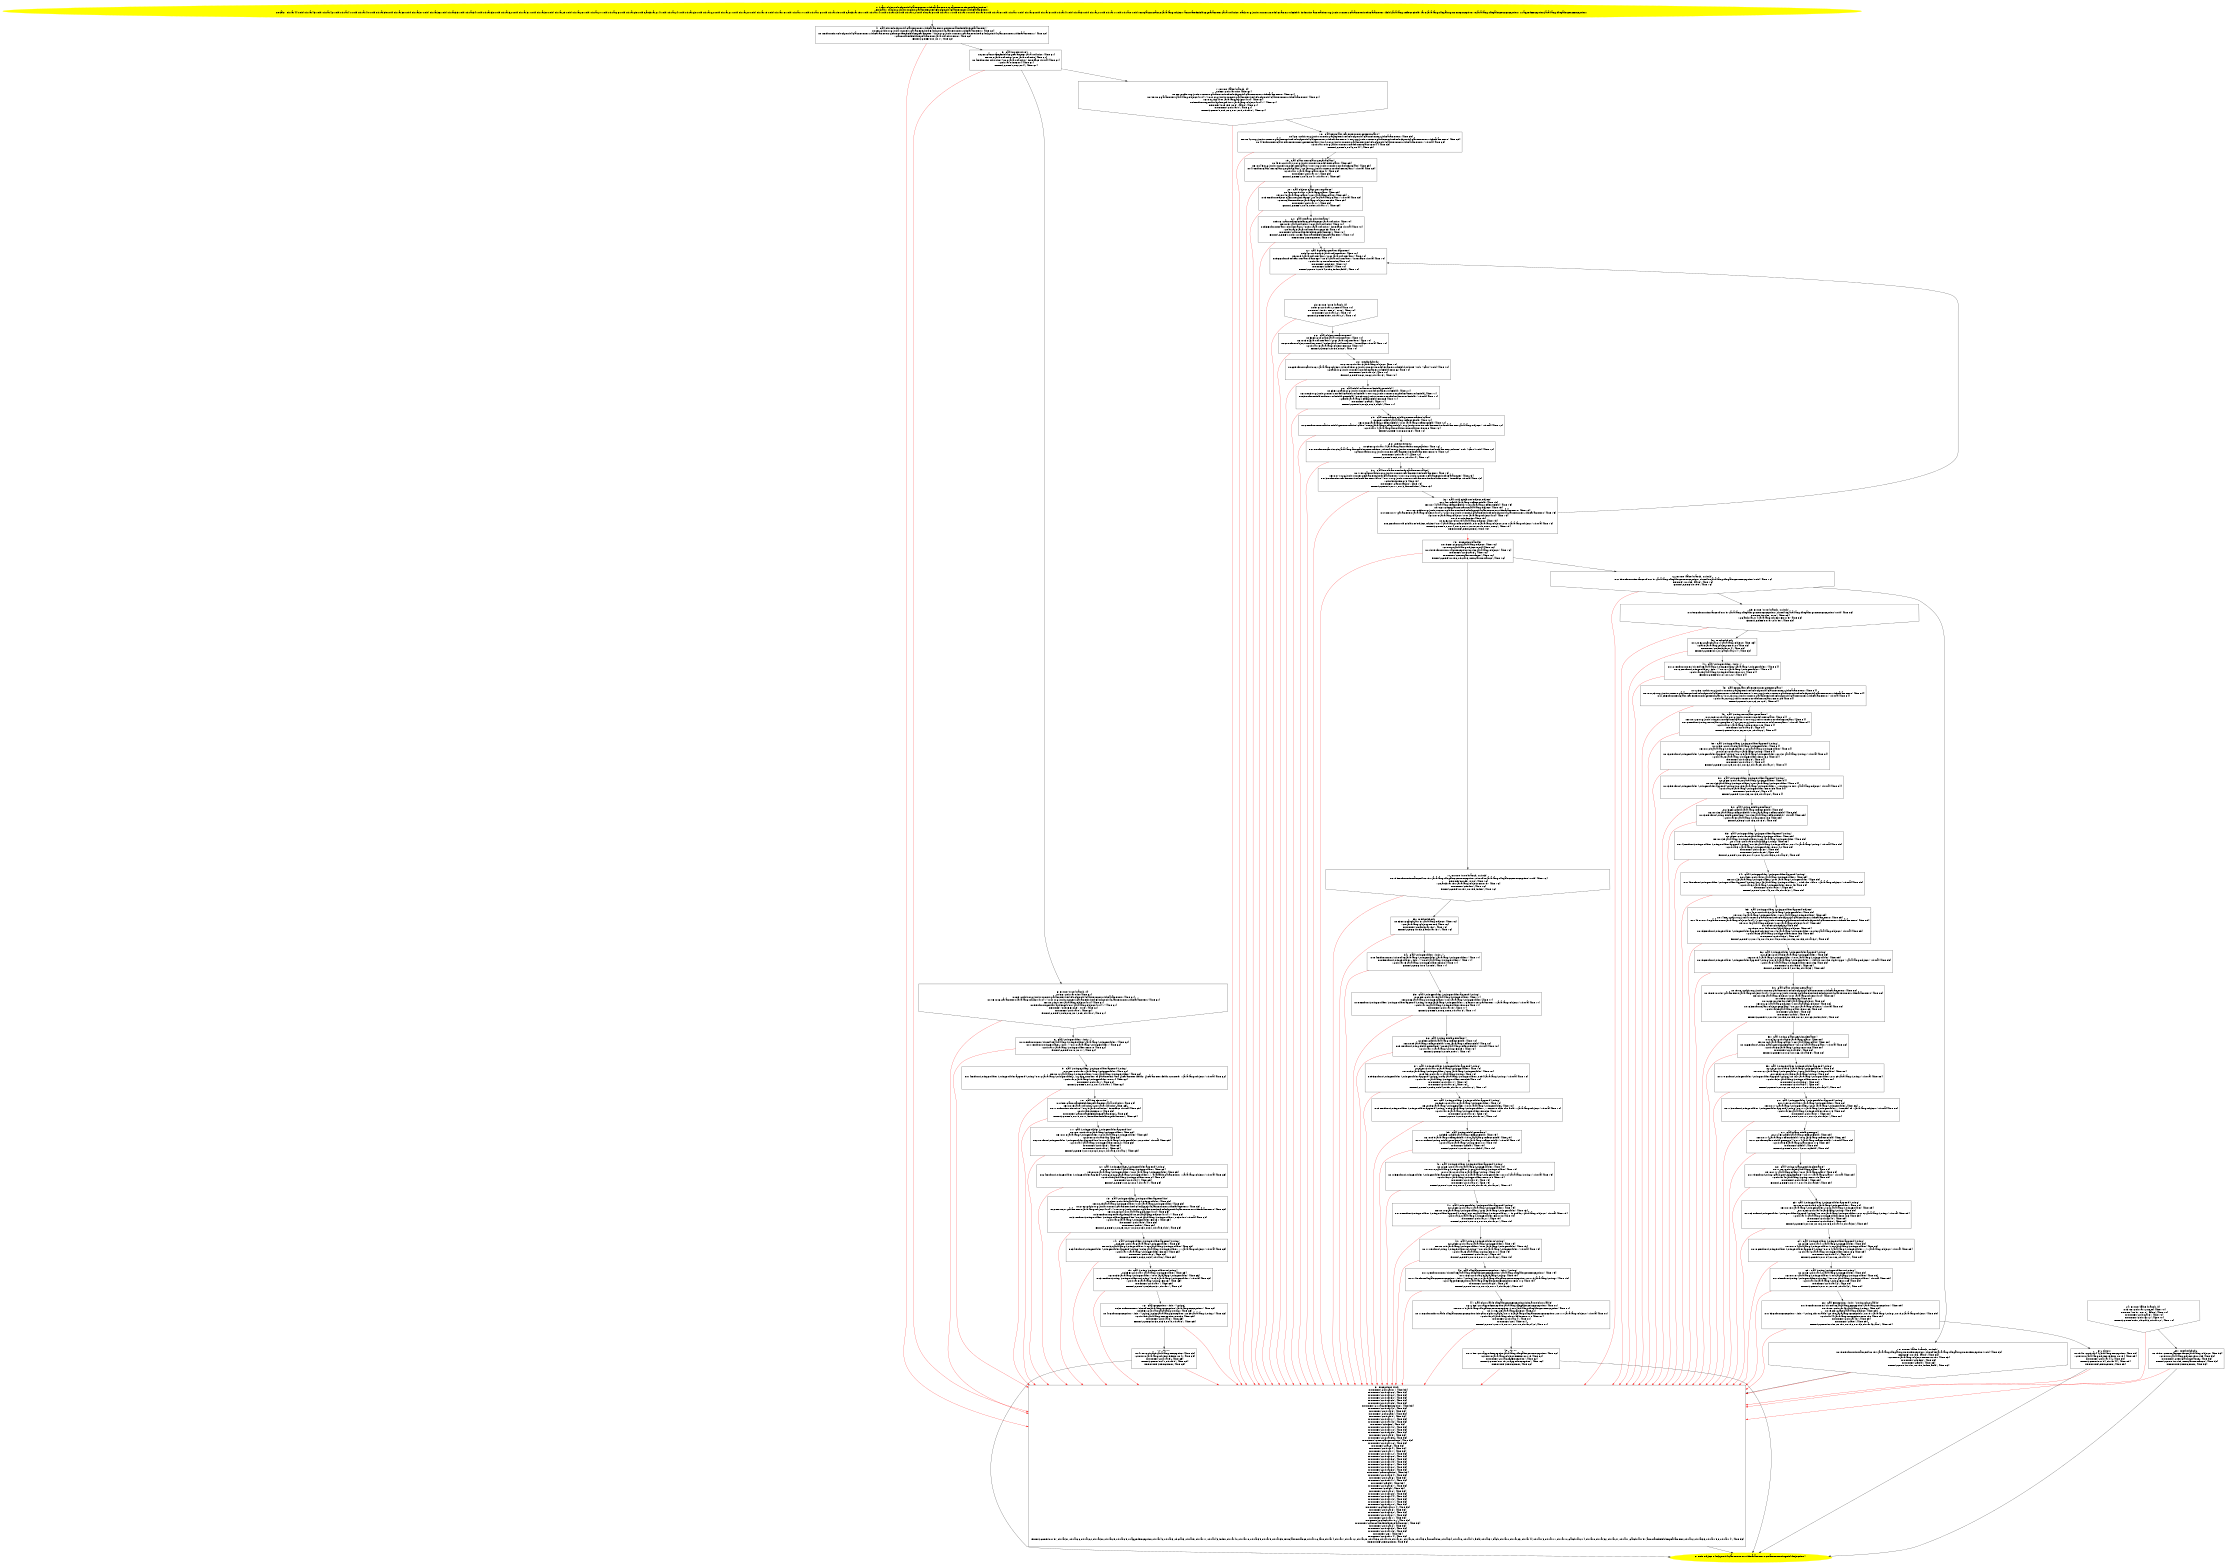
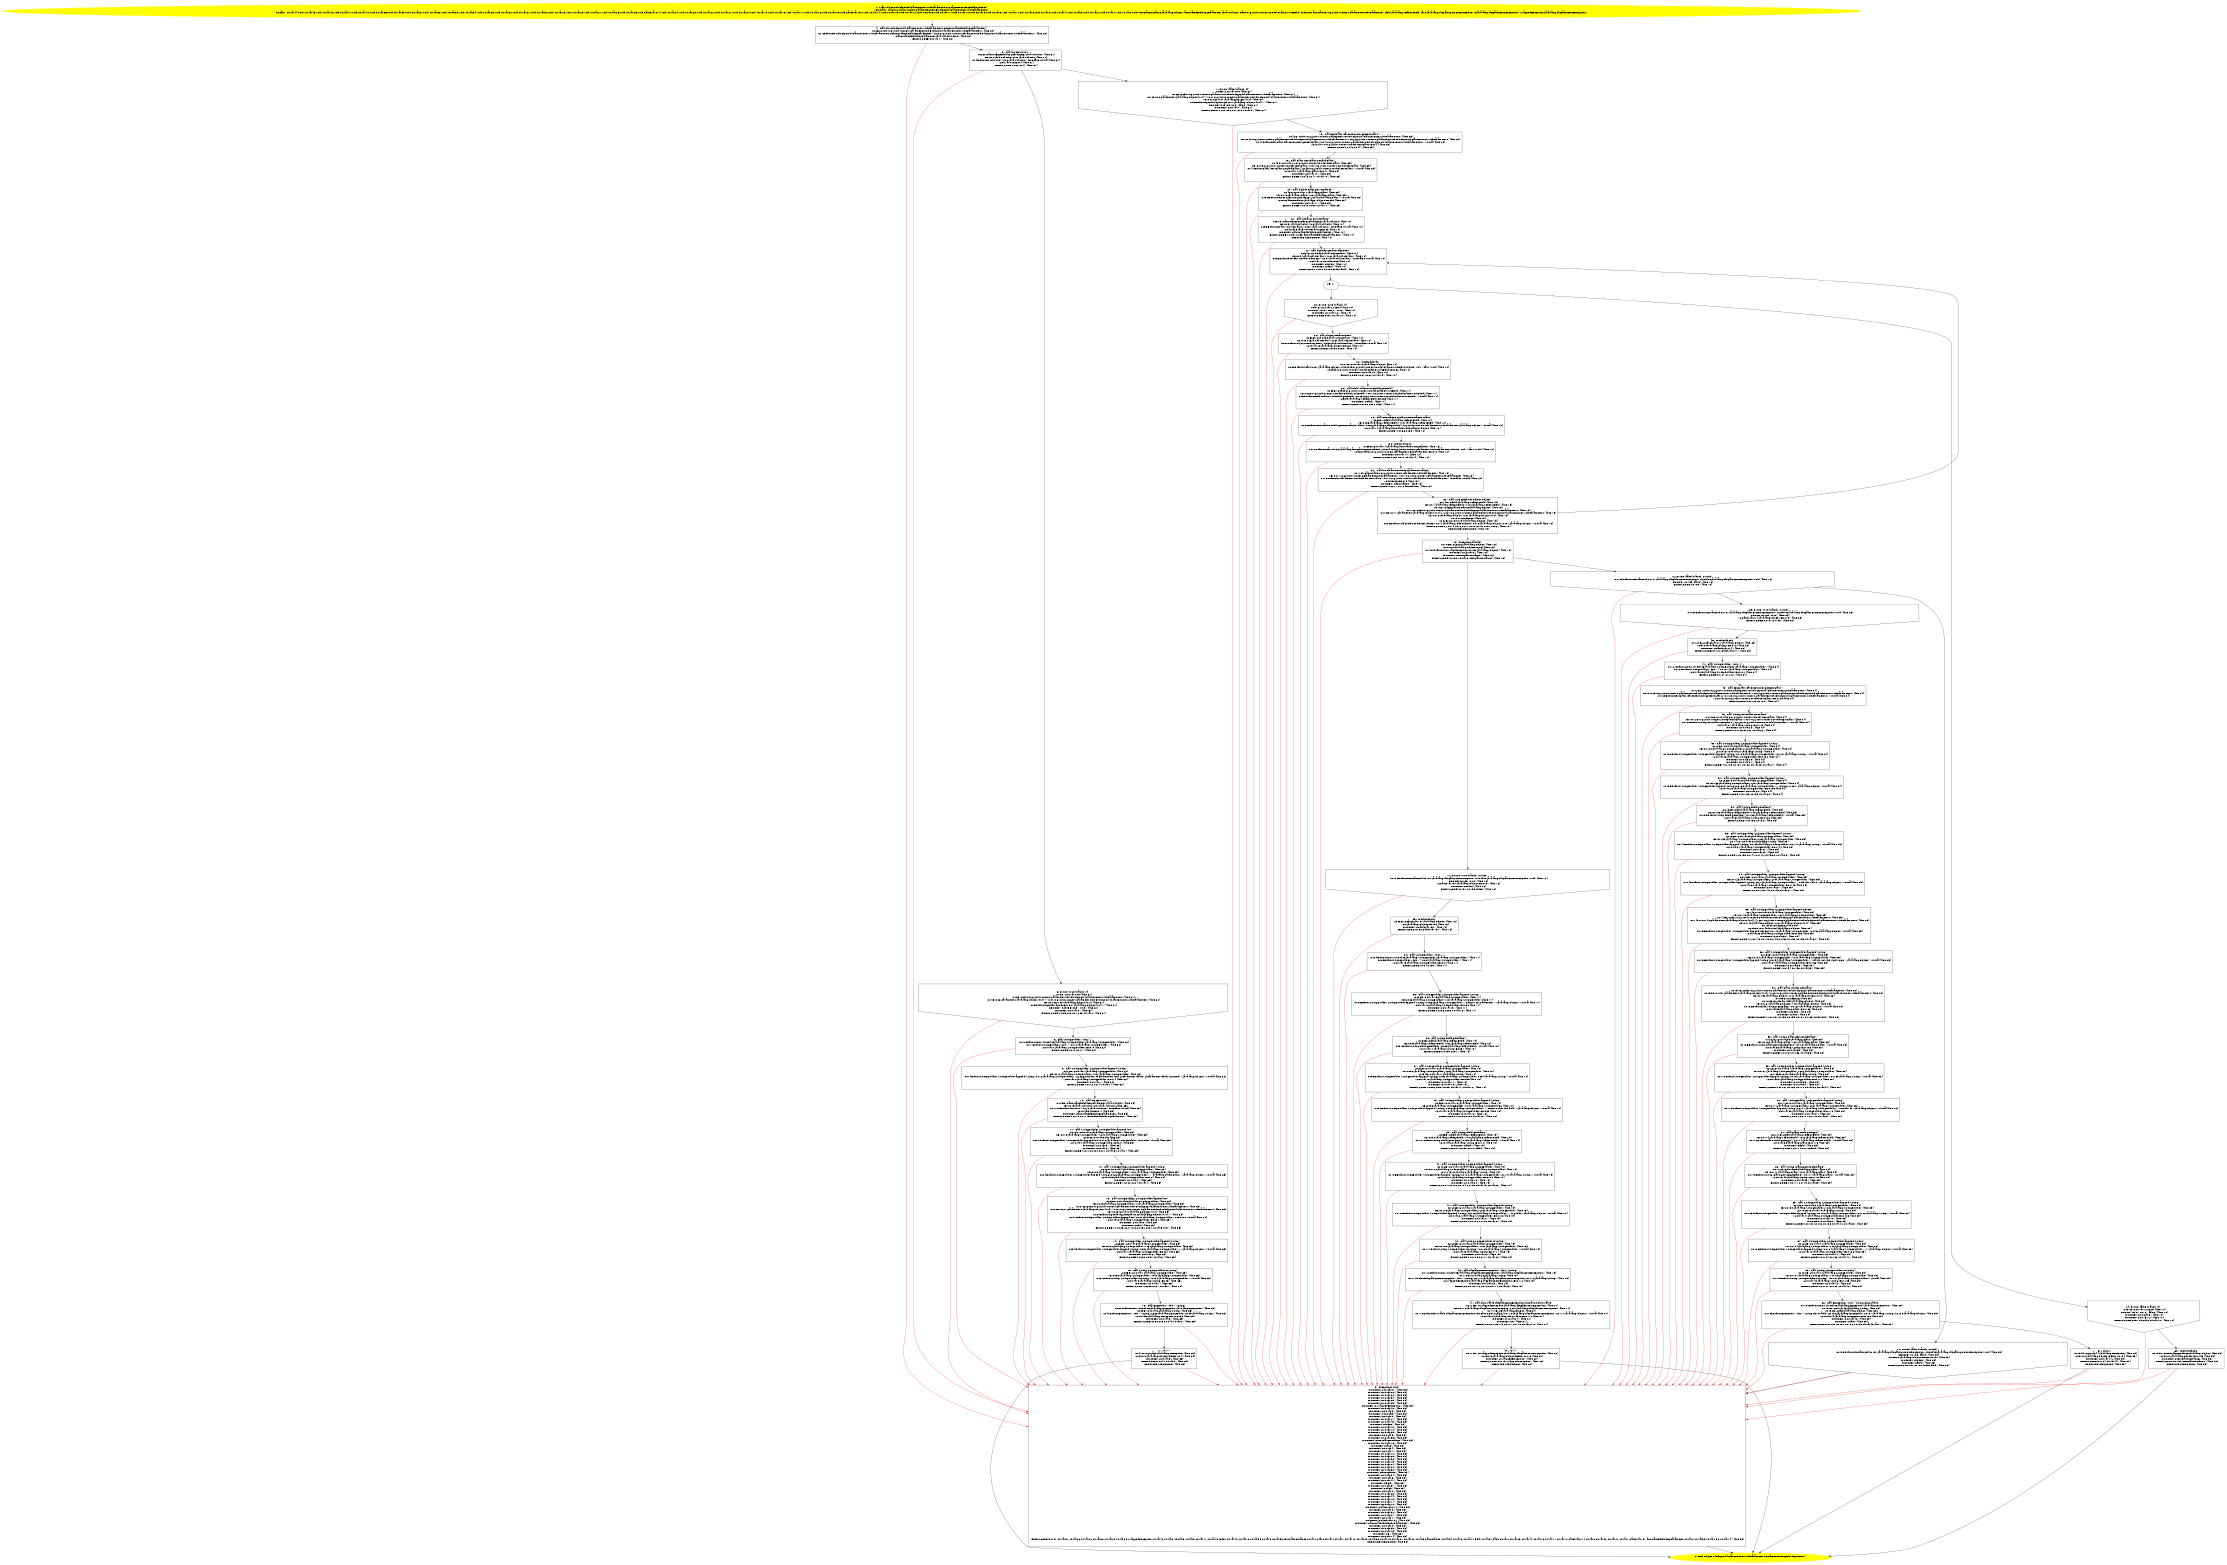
none -> (1331, 285)
